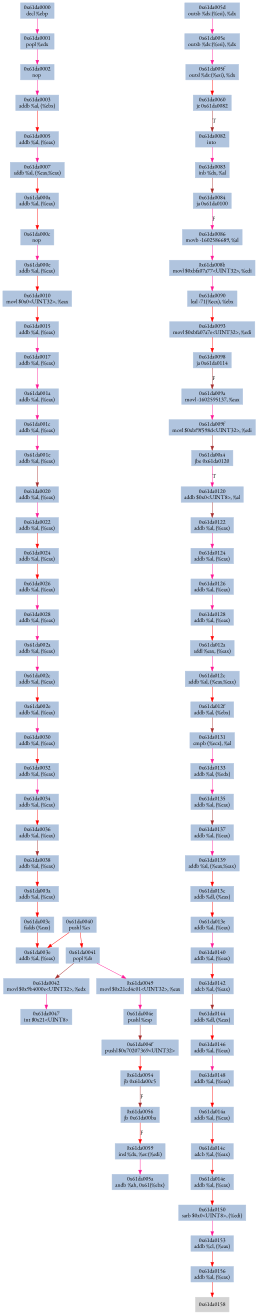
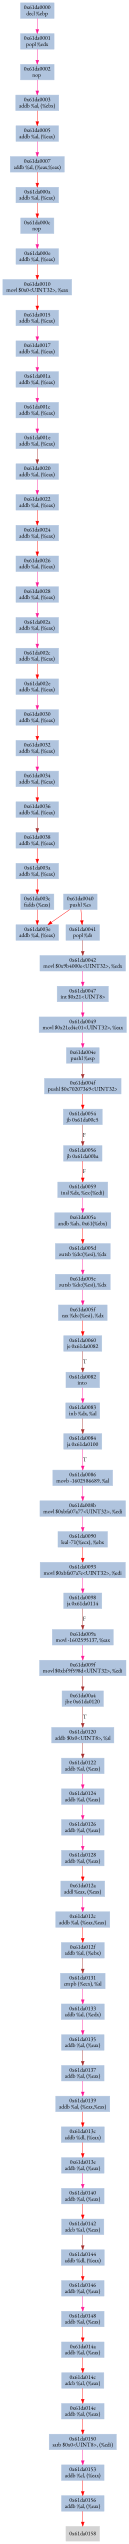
(212, 72) -> (83, 1313)
(214, 219) -> (85, 1460)
(212, 343) -> (83, 1583)
(212, 474) -> (83, 1715)
(110, 970) -> (83, 1007)
none -> (83, 1234)
